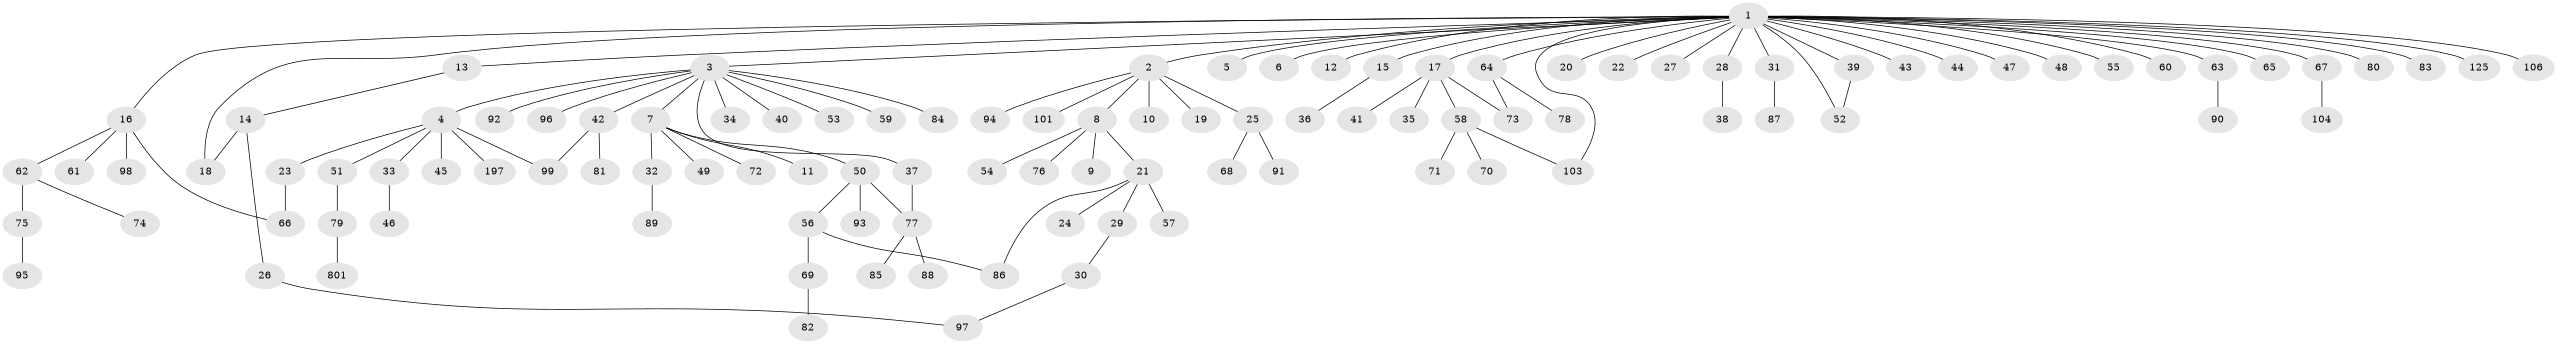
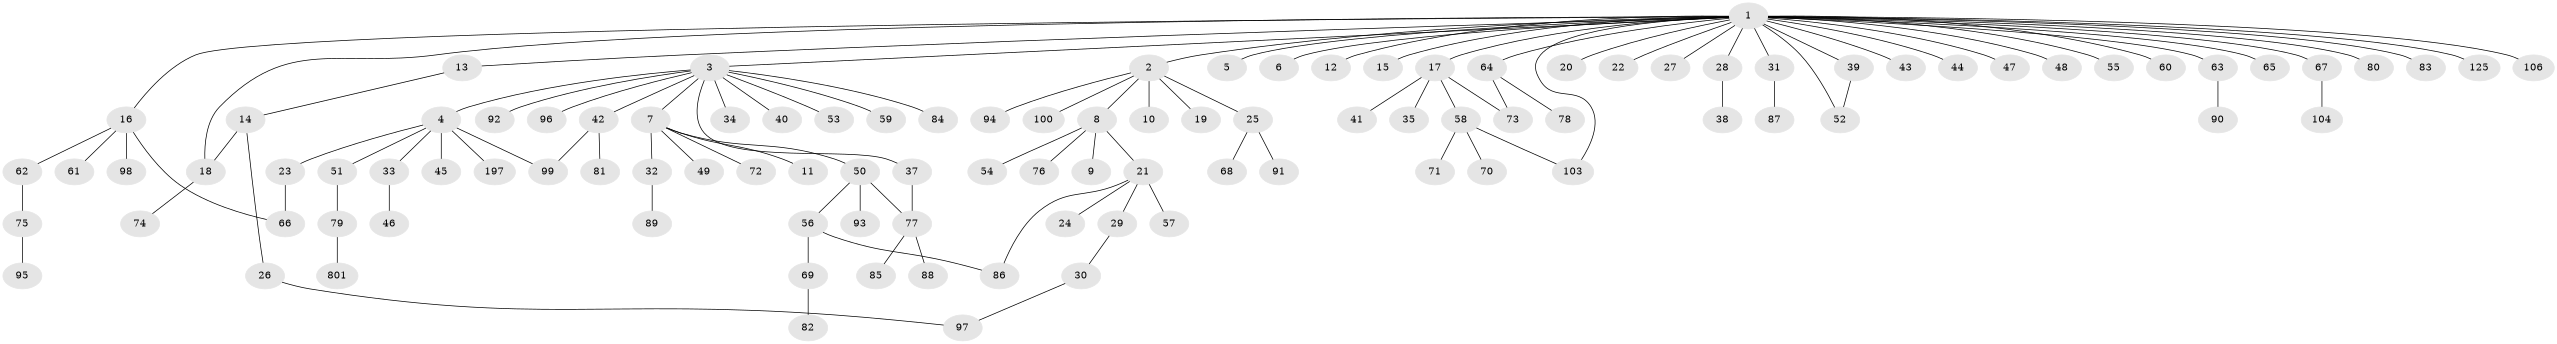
(1044, 120) -> (1044, 120)
(1305, 120) -> none
(81, 199) -> (173, 198)
